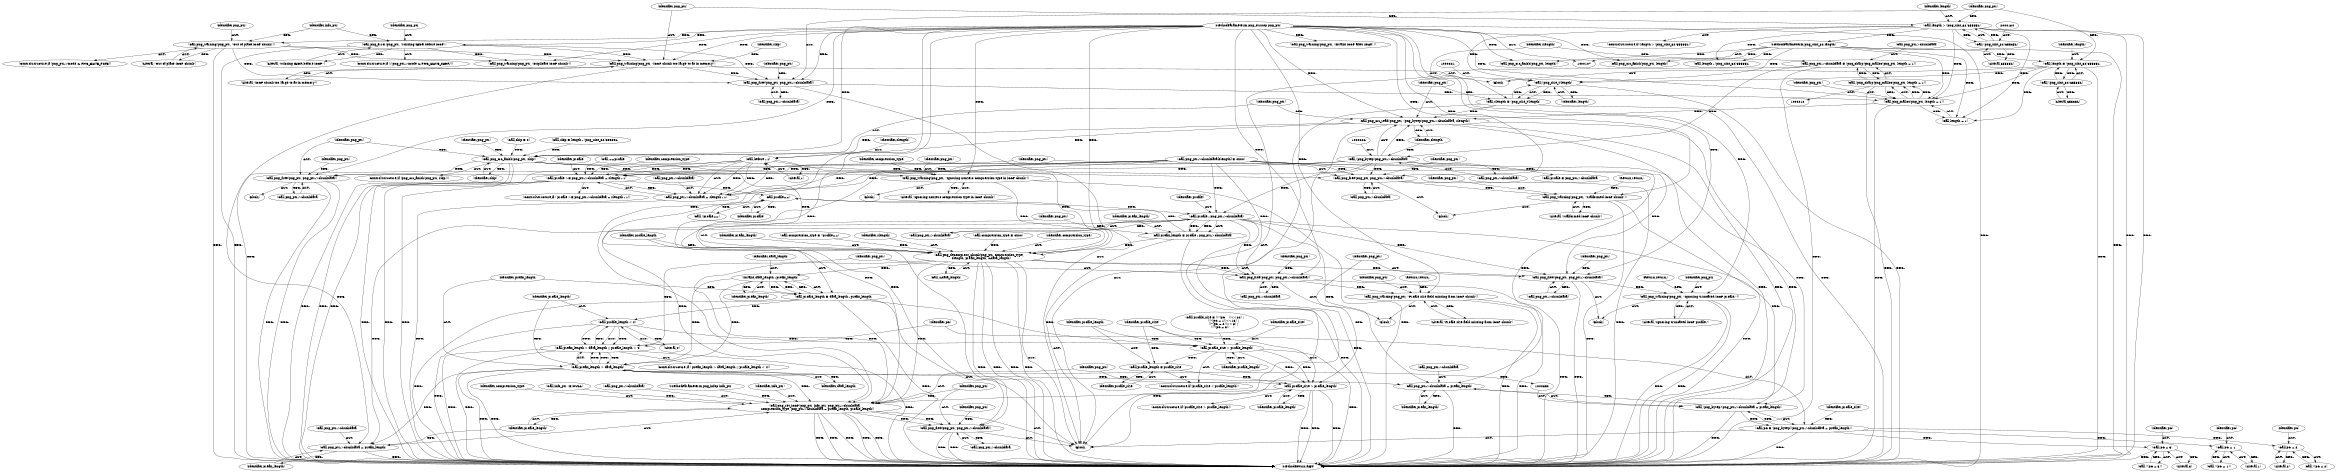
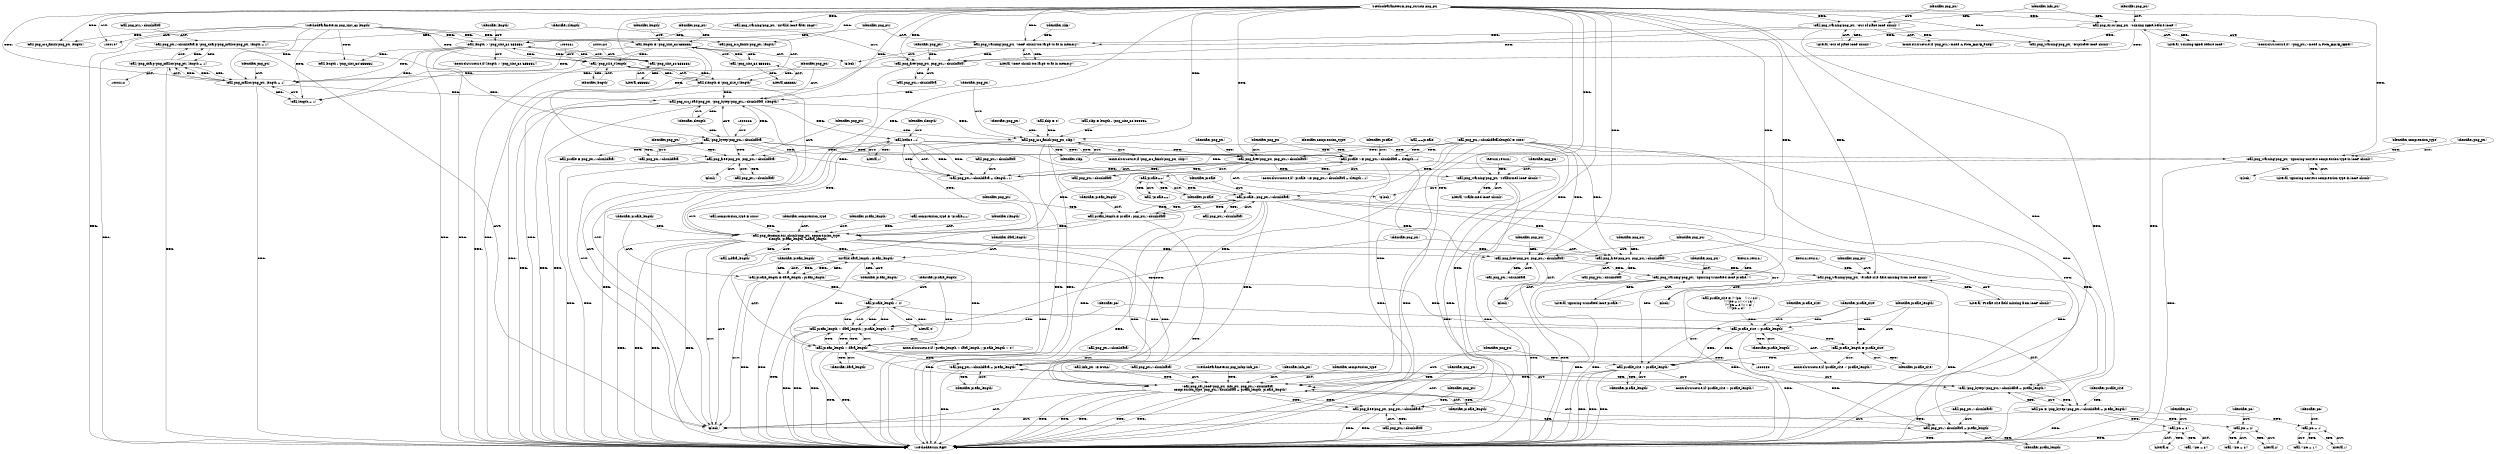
(1872, 36) -> (438, 35)
(996, 202) -> (1180, 204)
(645, 339) -> (923, 320)
